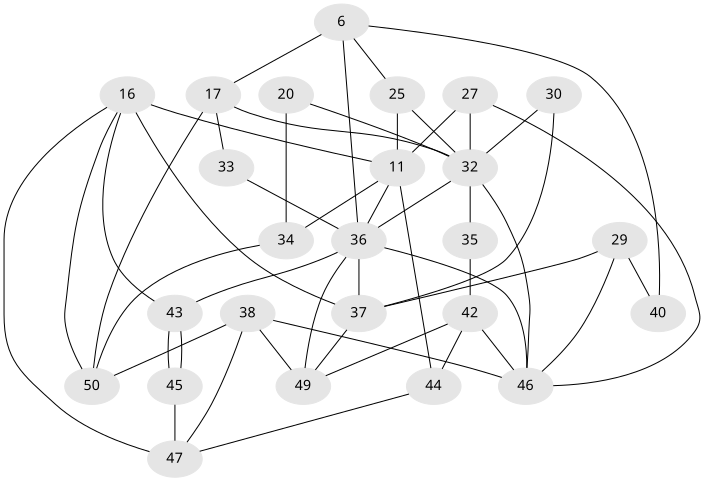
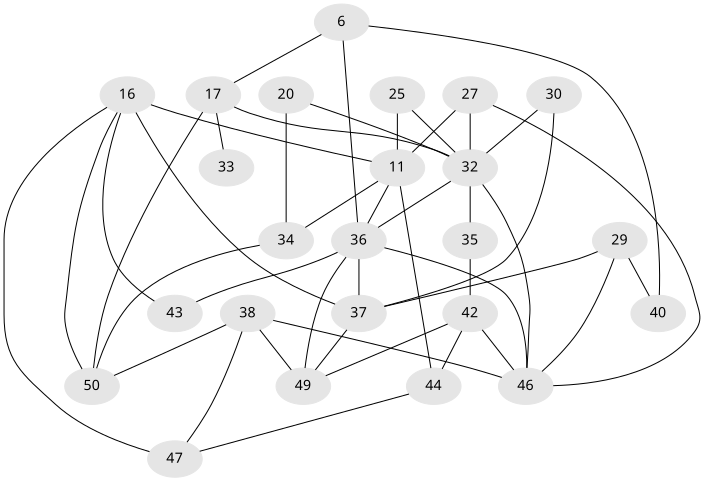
(370, 59) -> none
(293, 204) -> none
(175, 386) -> none
